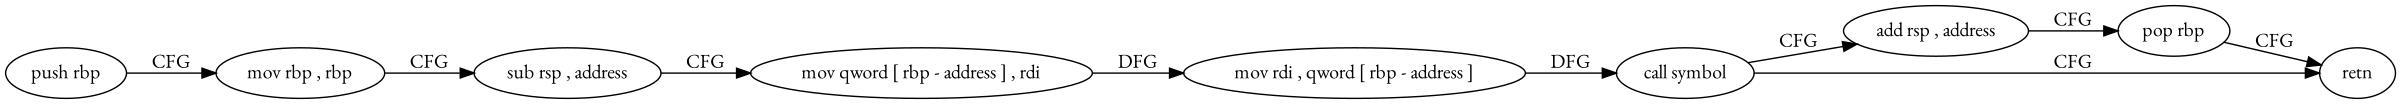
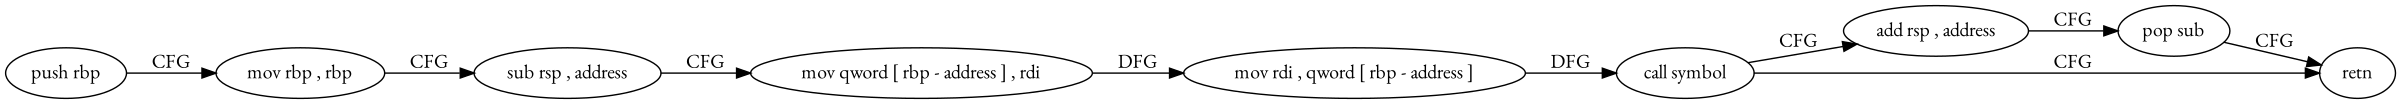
(2174, 31) -> (2174, 31)
